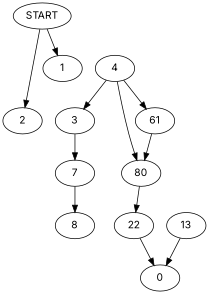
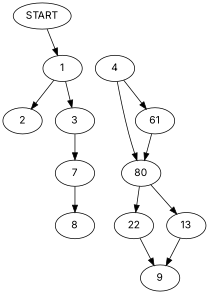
(33, 65) -> (45, 92)
(97, 92) -> (68, 91)
none -> (161, 197)
(160, 278) -> (160, 278)
